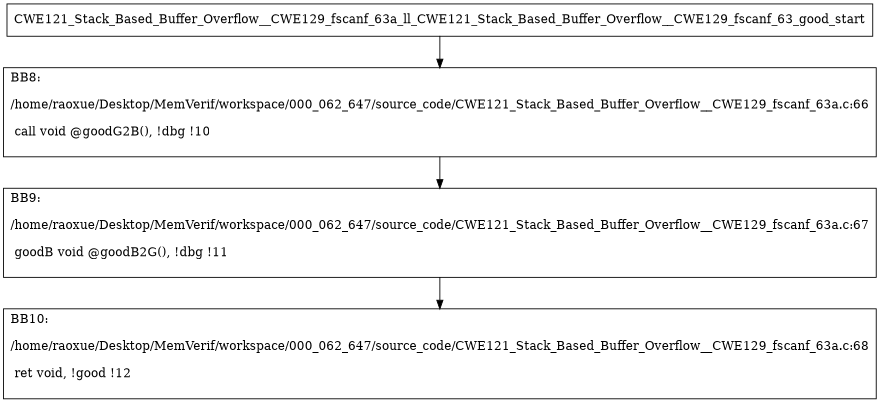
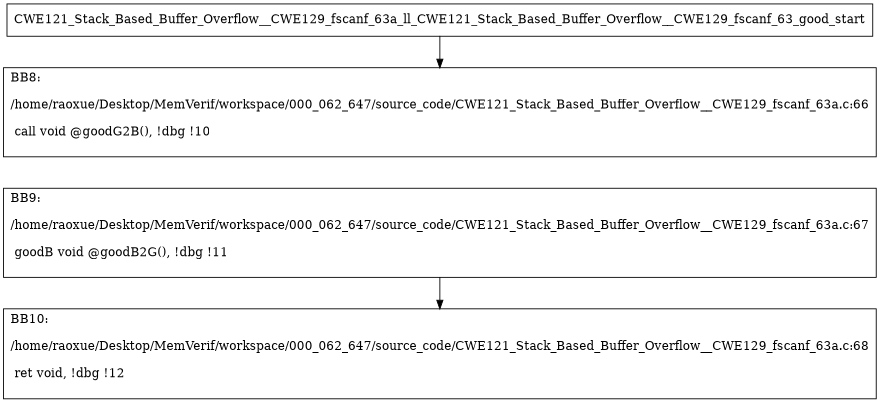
(440, 168) -> none
(71, 373) -> (68, 373)
